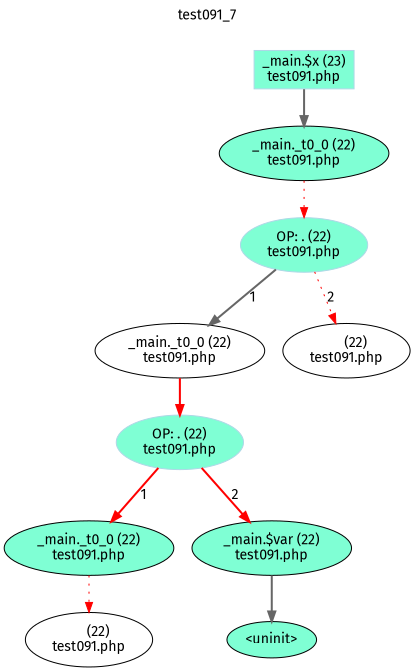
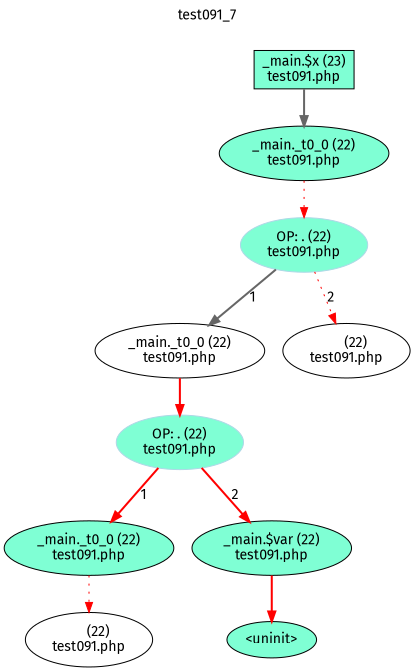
(304, 70) -> (304, 70)
(272, 593) -> (272, 593)
